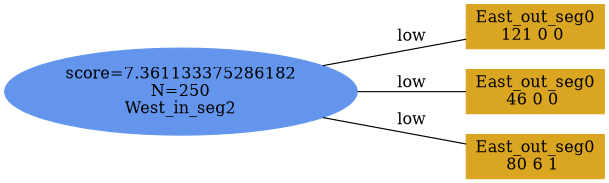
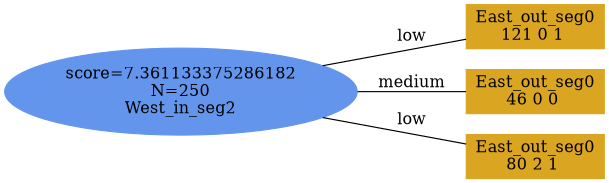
(535, 27) -> (535, 27)
(412, 83) -> (412, 83)
(535, 157) -> (535, 157)
